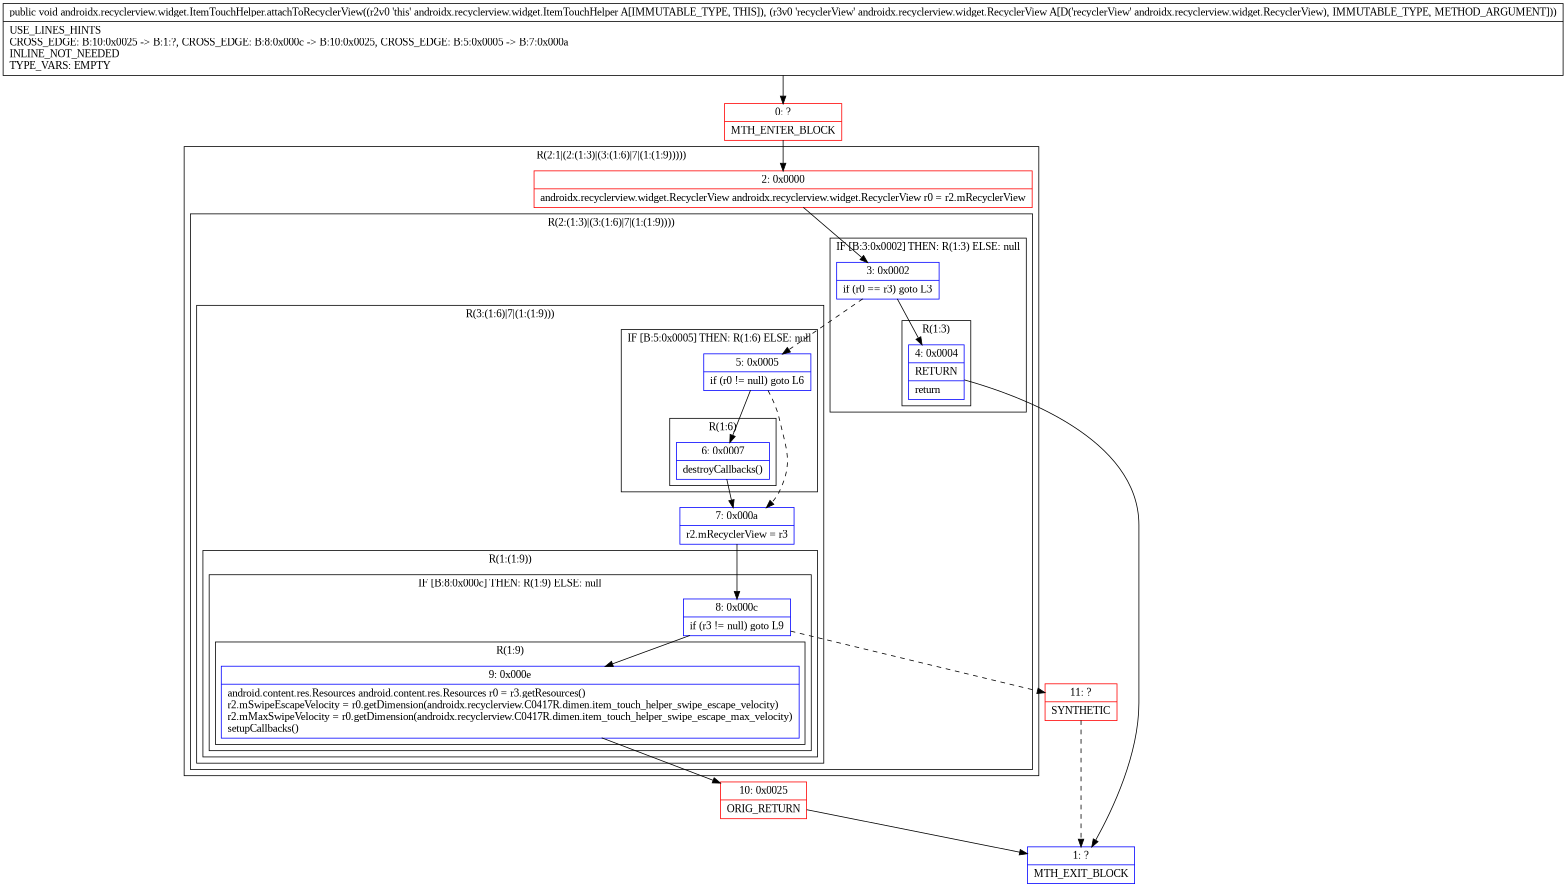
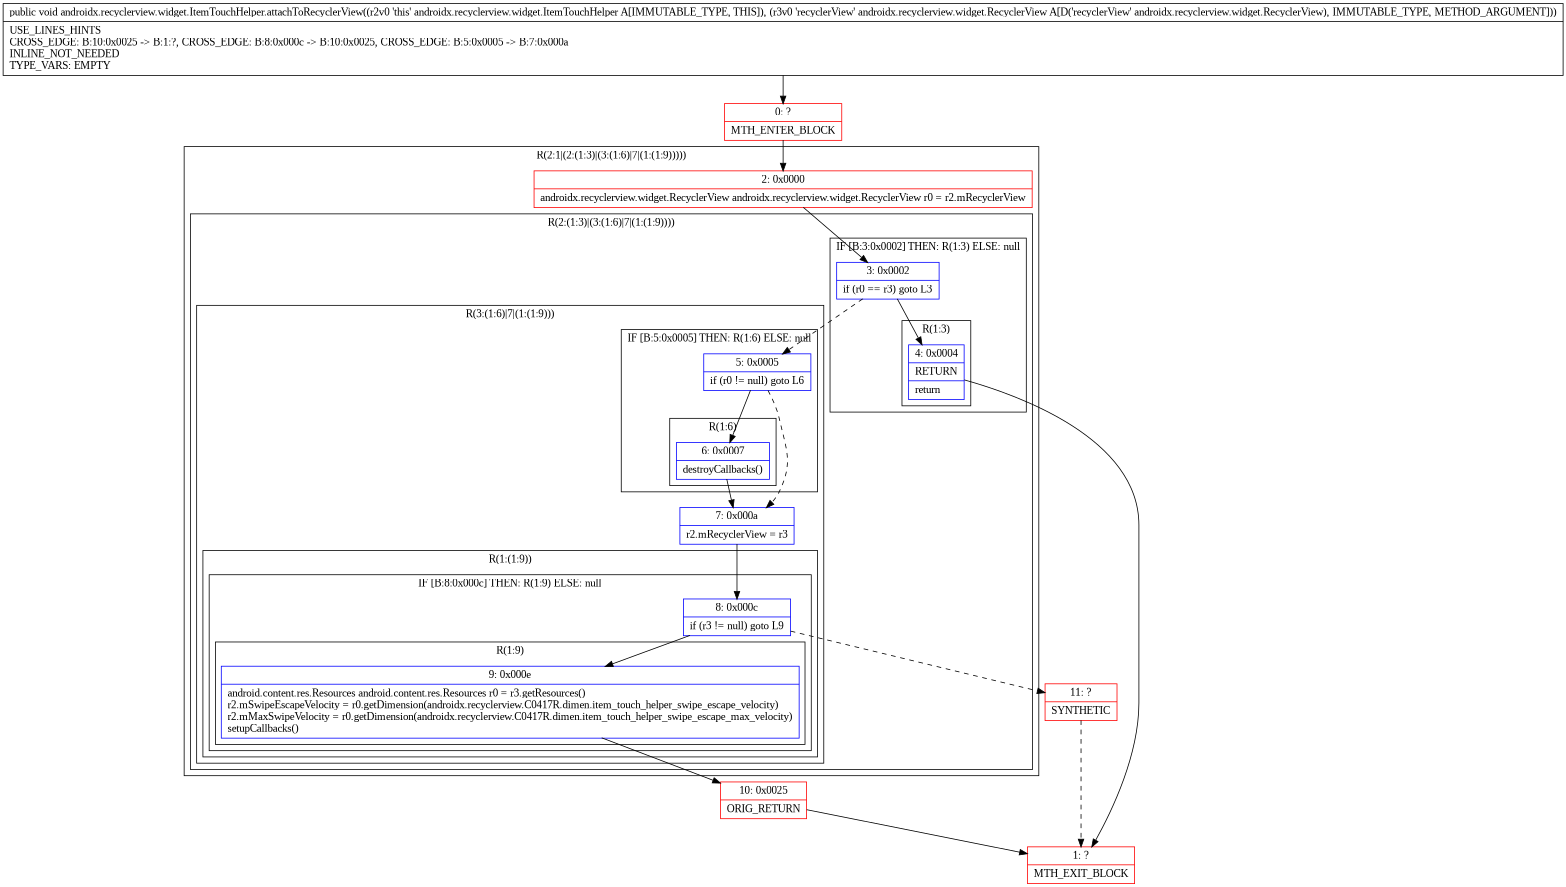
(1081, 865) -> (1081, 865)
